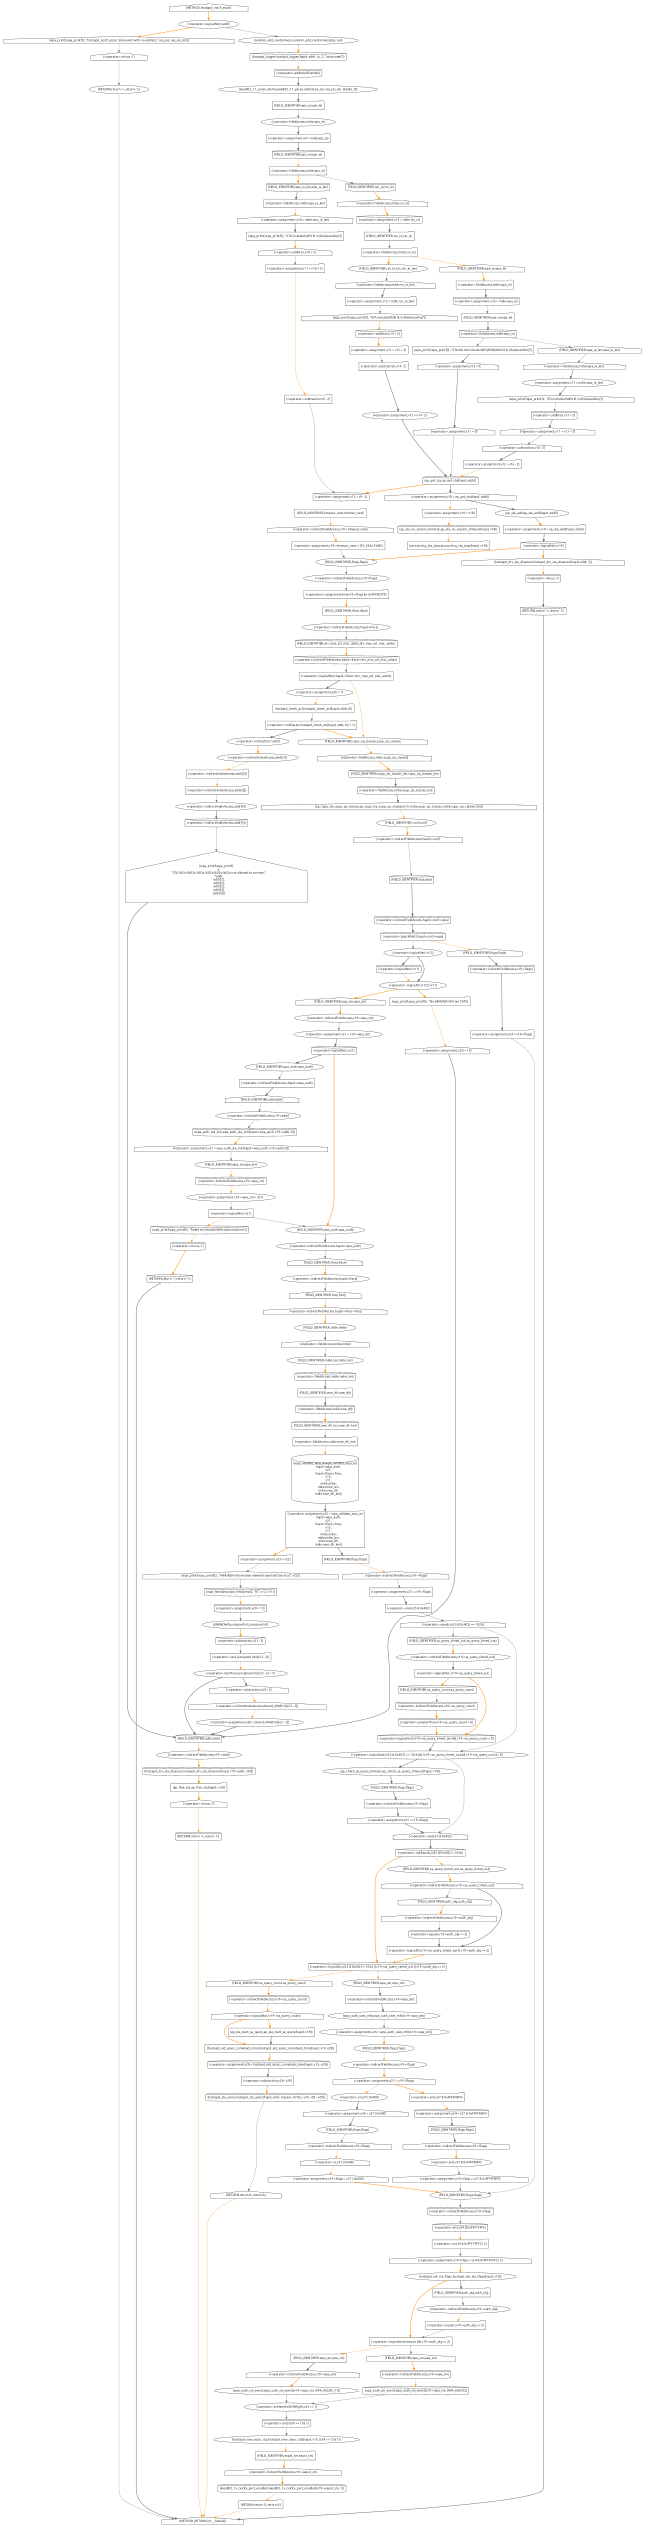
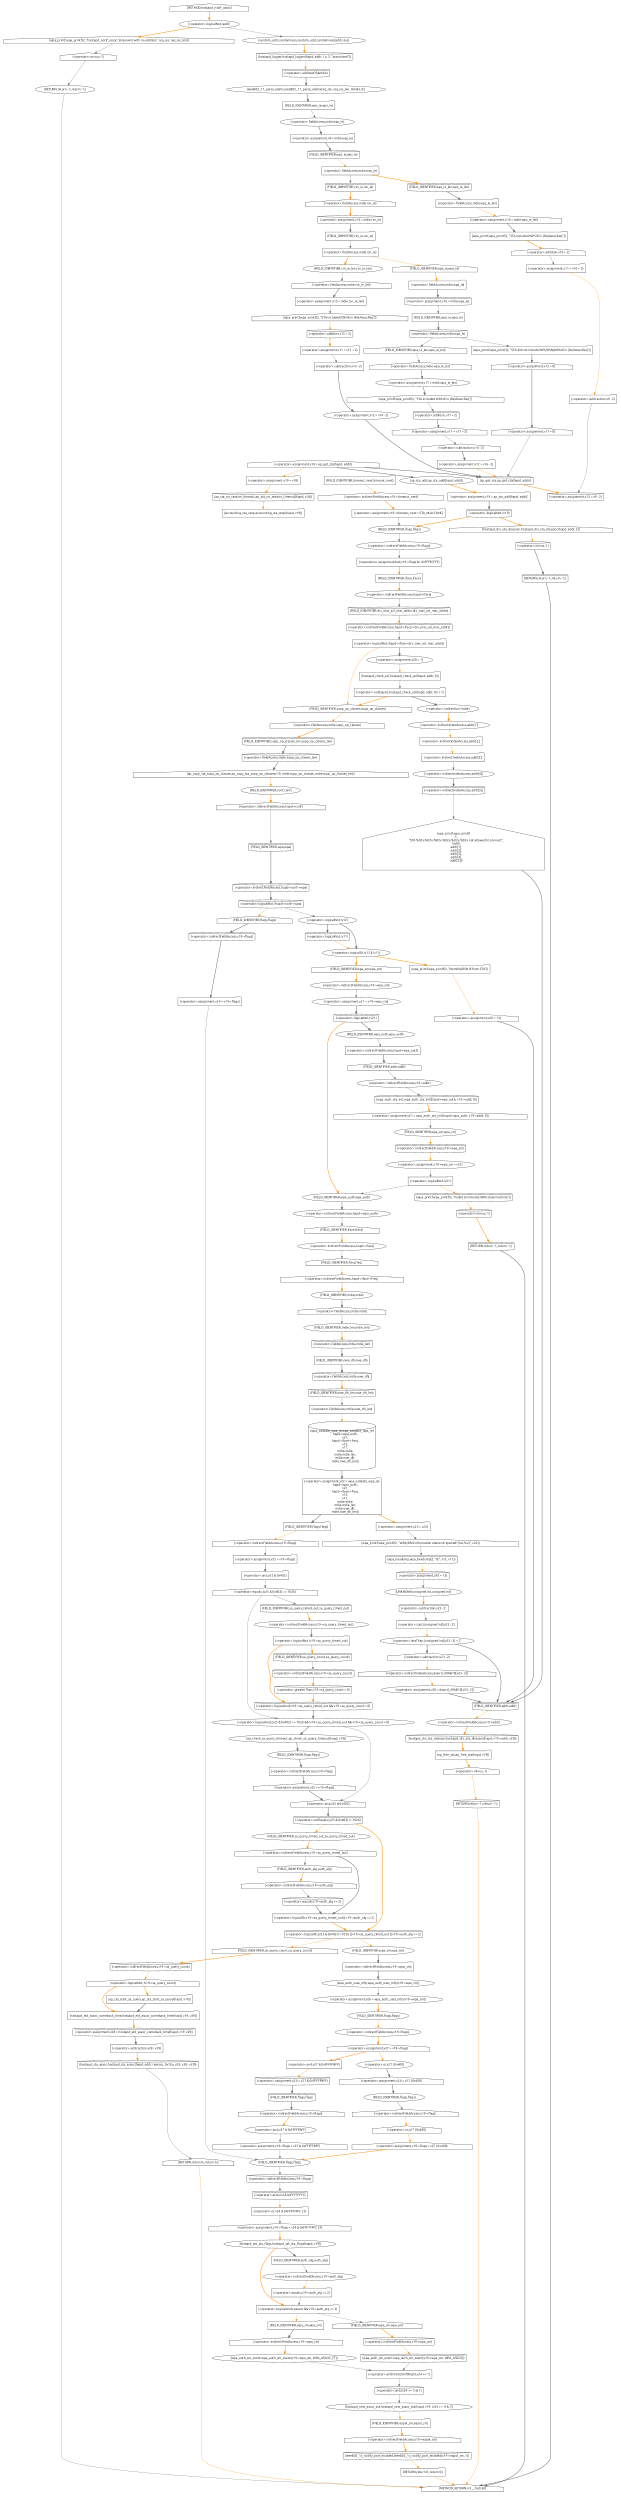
(298, 41) -> (304, 41)
(450, 488) -> (420, 472)
(286, 2407) -> (399, 2374)
